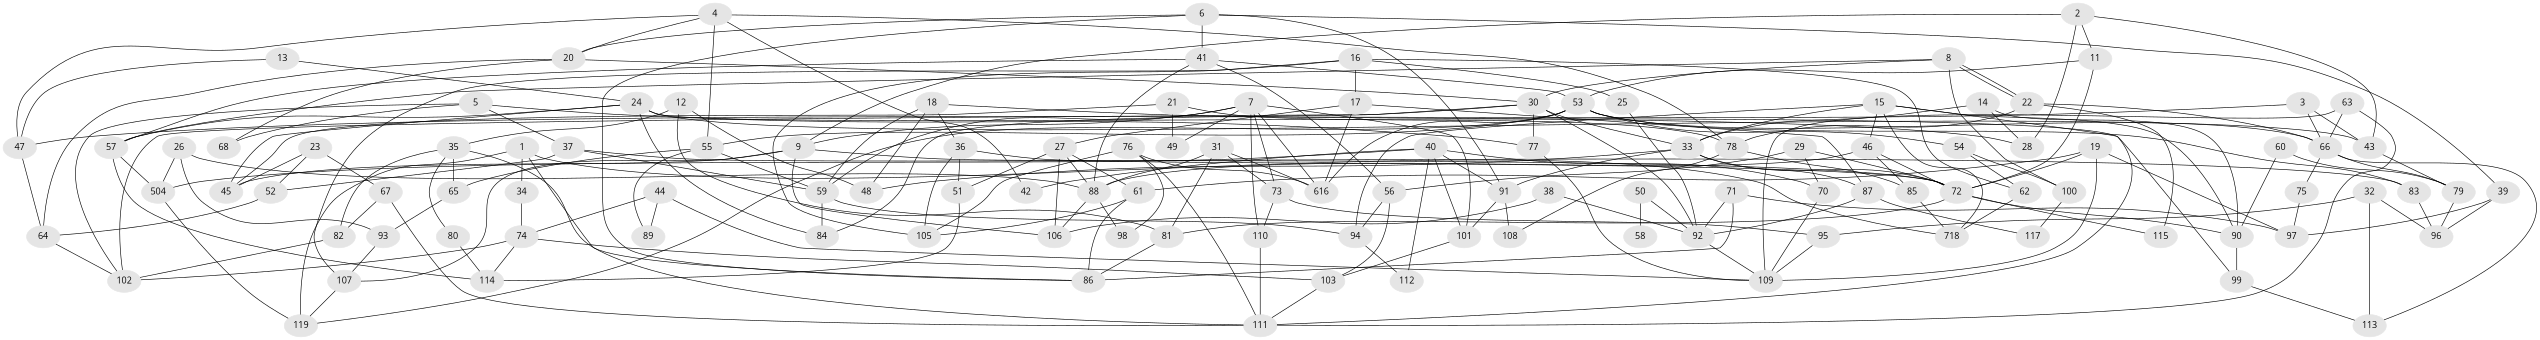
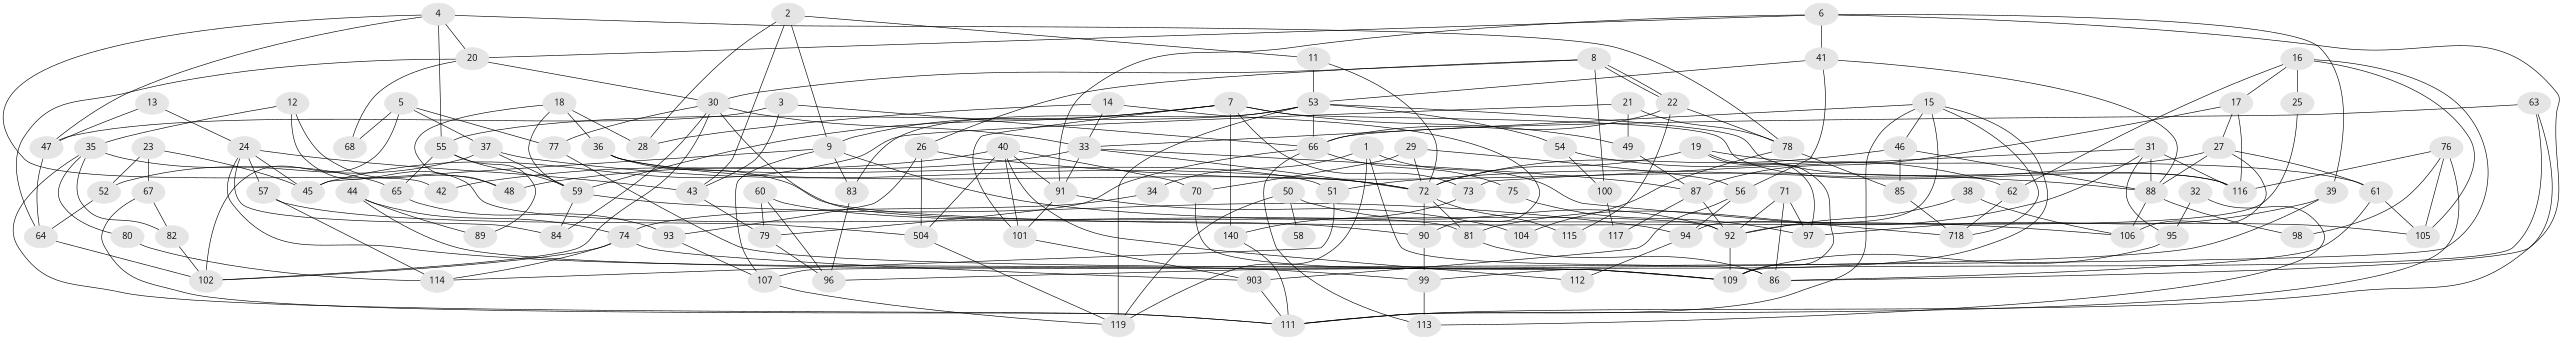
(651, 69) -> none
(890, 80) -> (1236, 76)
(2135, 128) -> (1965, 251)
none -> (1662, 170)
(1321, 192) -> (2240, 192)
(2403, 215) -> (797, 238)
(1547, 221) -> (2127, 199)
(1260, 237) -> (1231, 237)
(1510, 237) -> (1521, 237)
none -> (1188, 242)
(1328, 281) -> (1254, 281)
